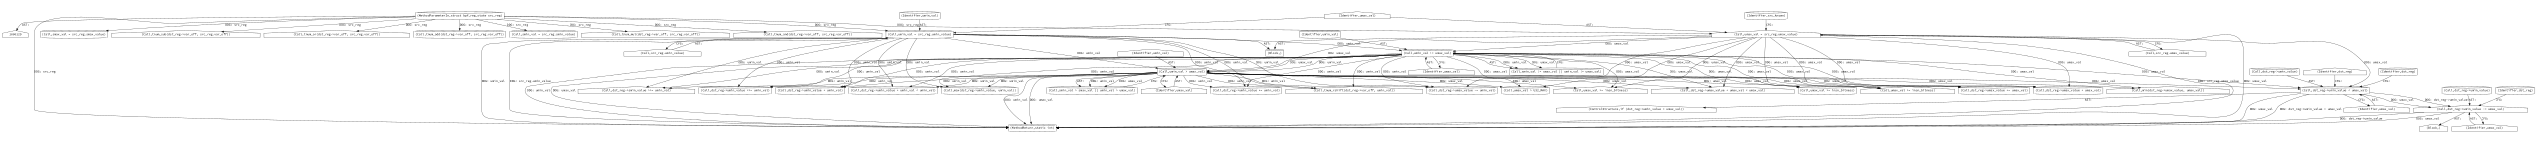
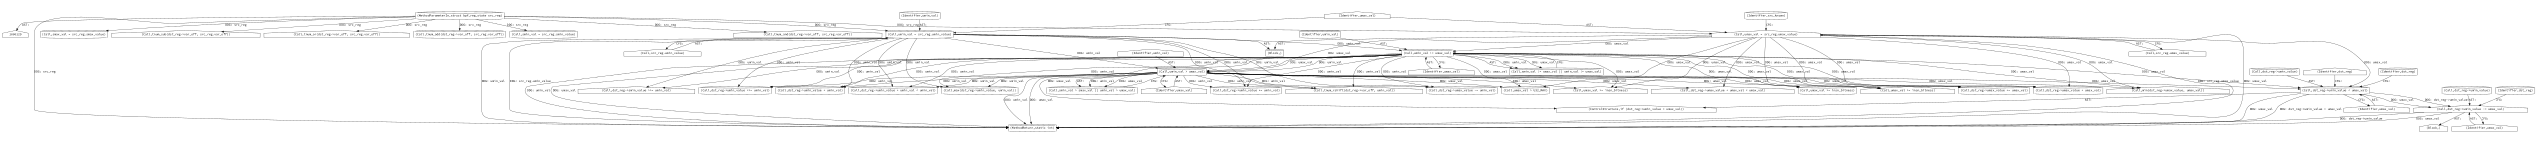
(656, 34) -> none
(1576, 60) -> (1111, 100)
(1609, 72) -> (1983, 44)
(853, 78) -> none
